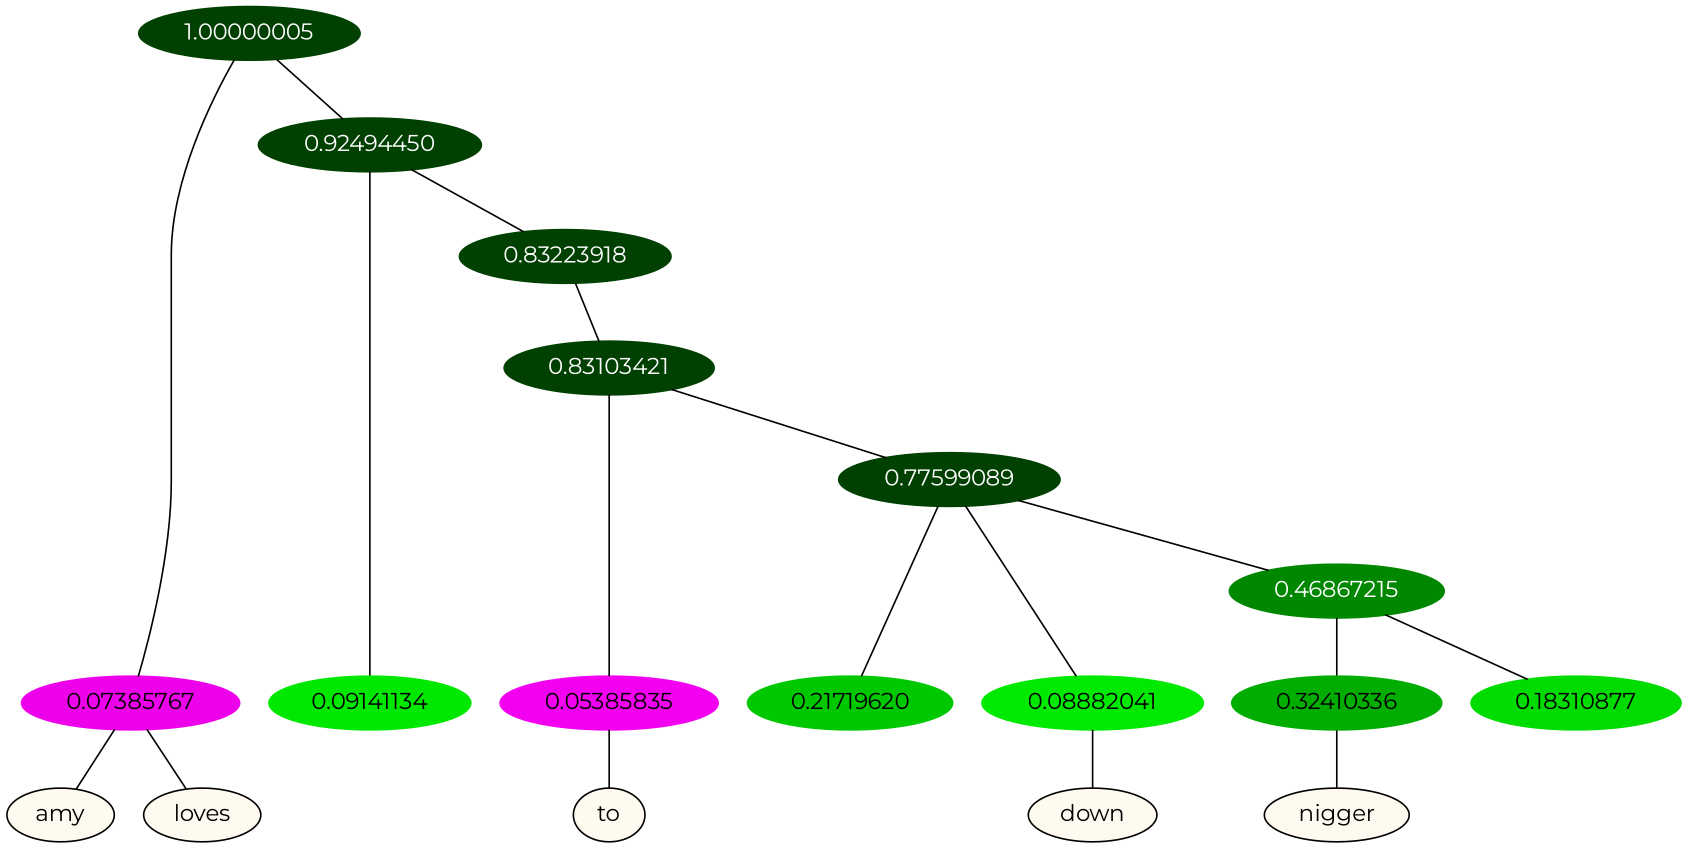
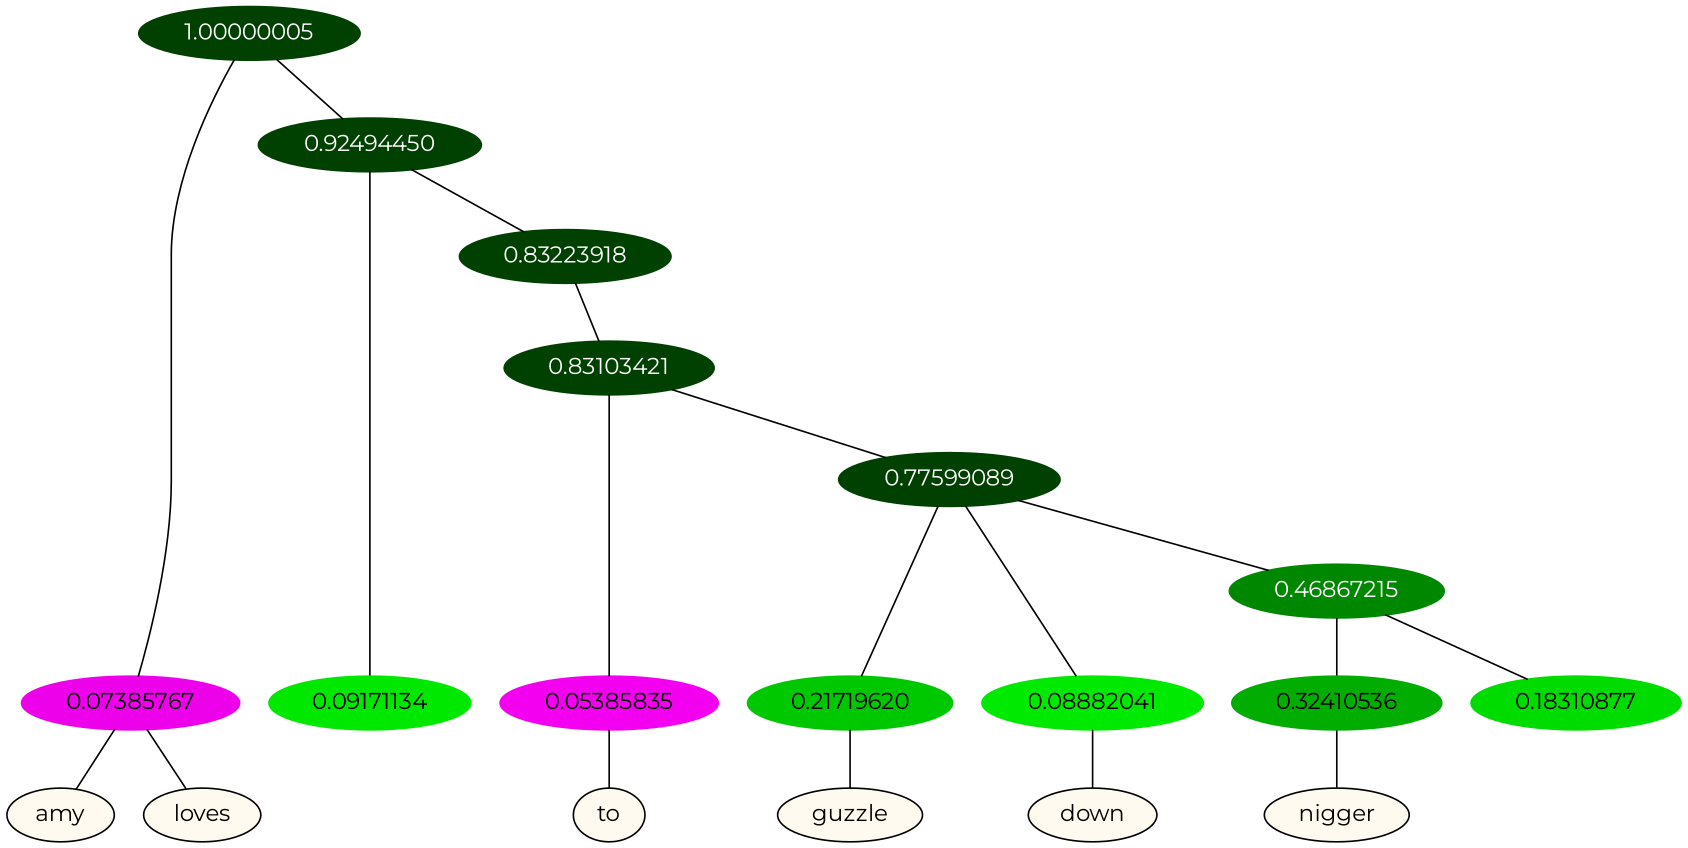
(370, 703) -> (370, 703)
(1337, 703) -> (1337, 703)
none -> (850, 815)
